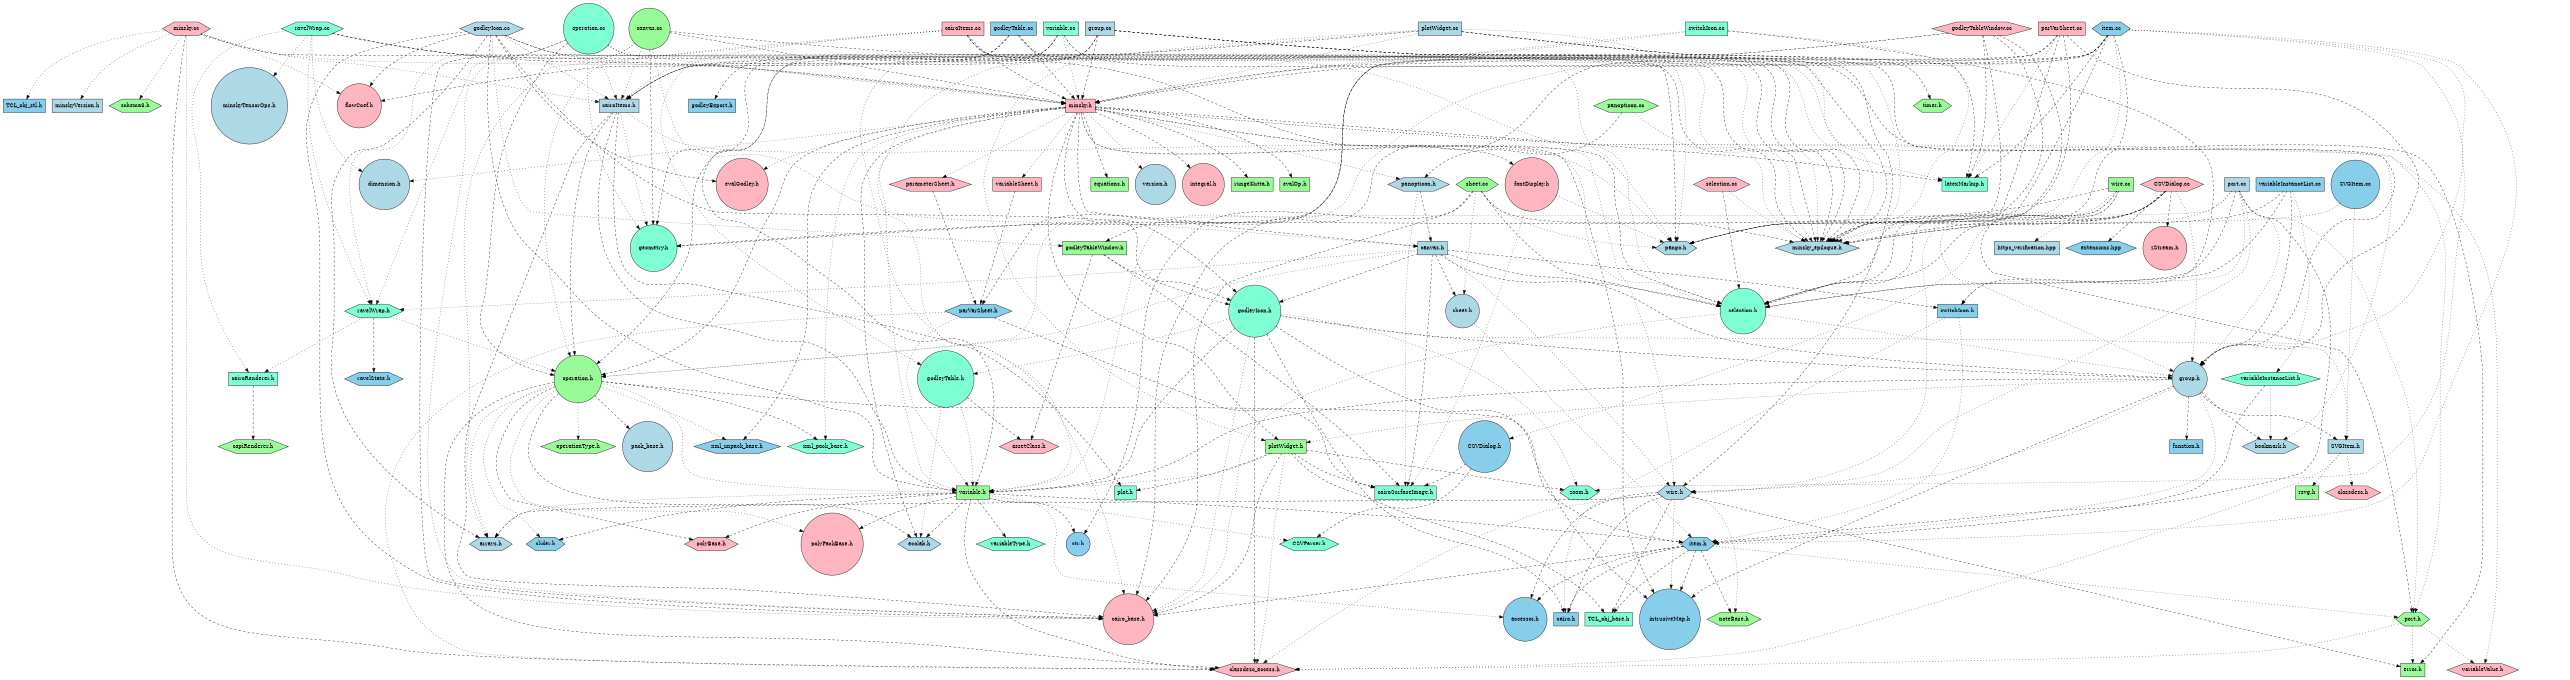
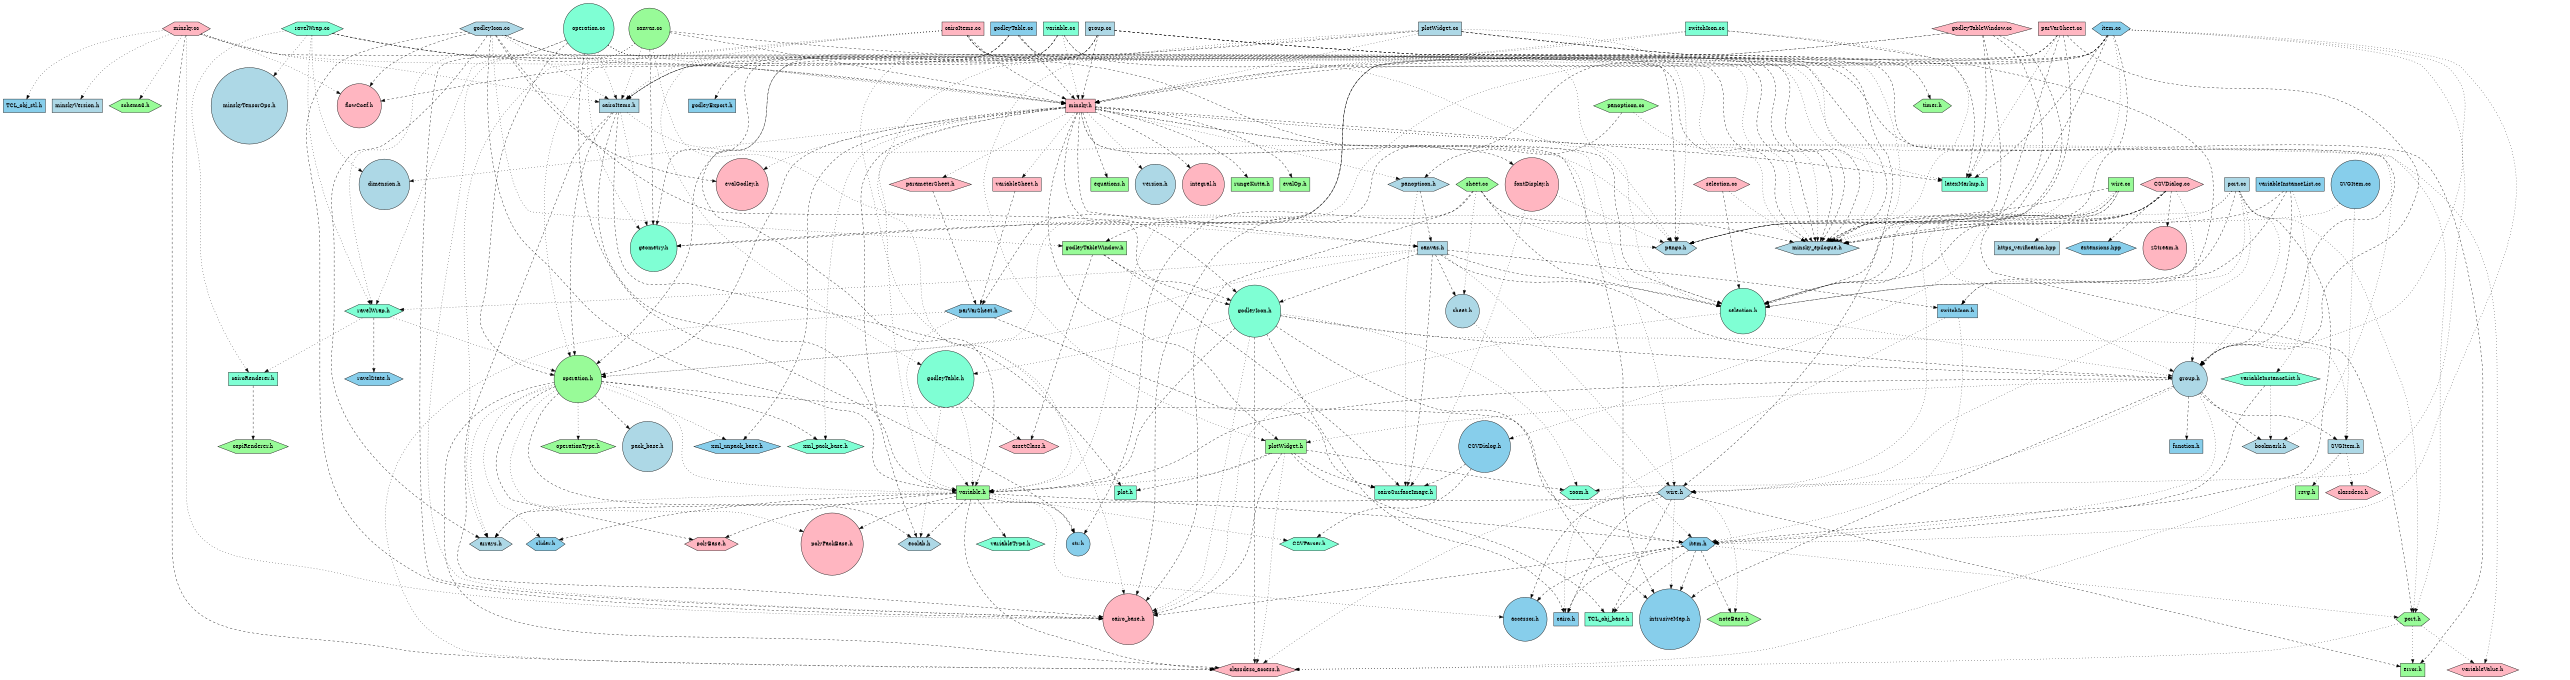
none -> (742, 350)
